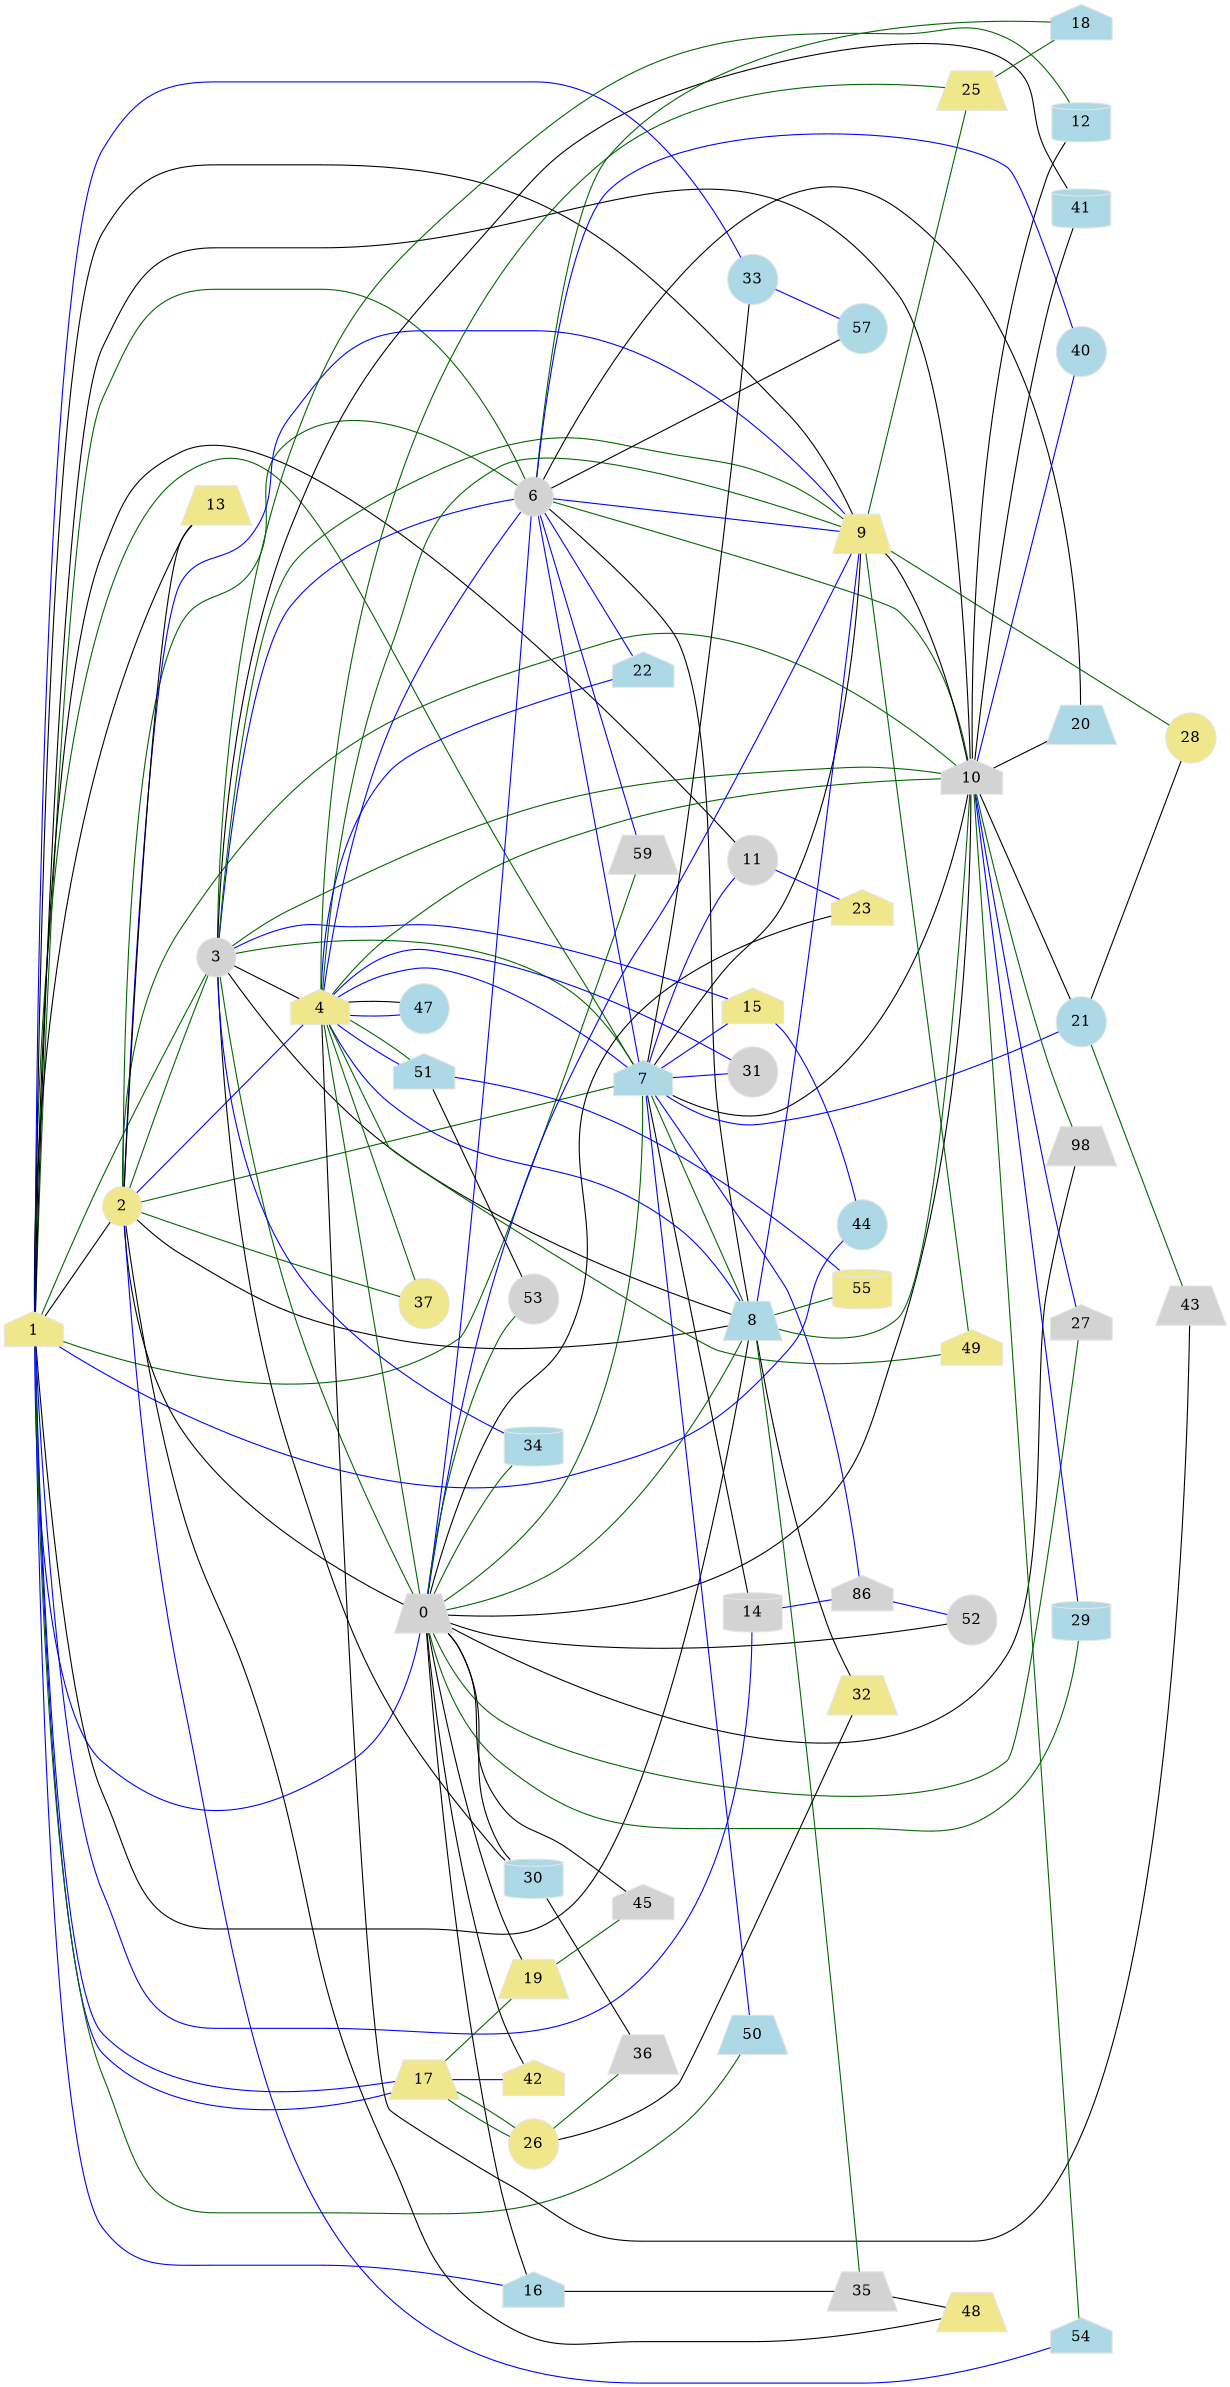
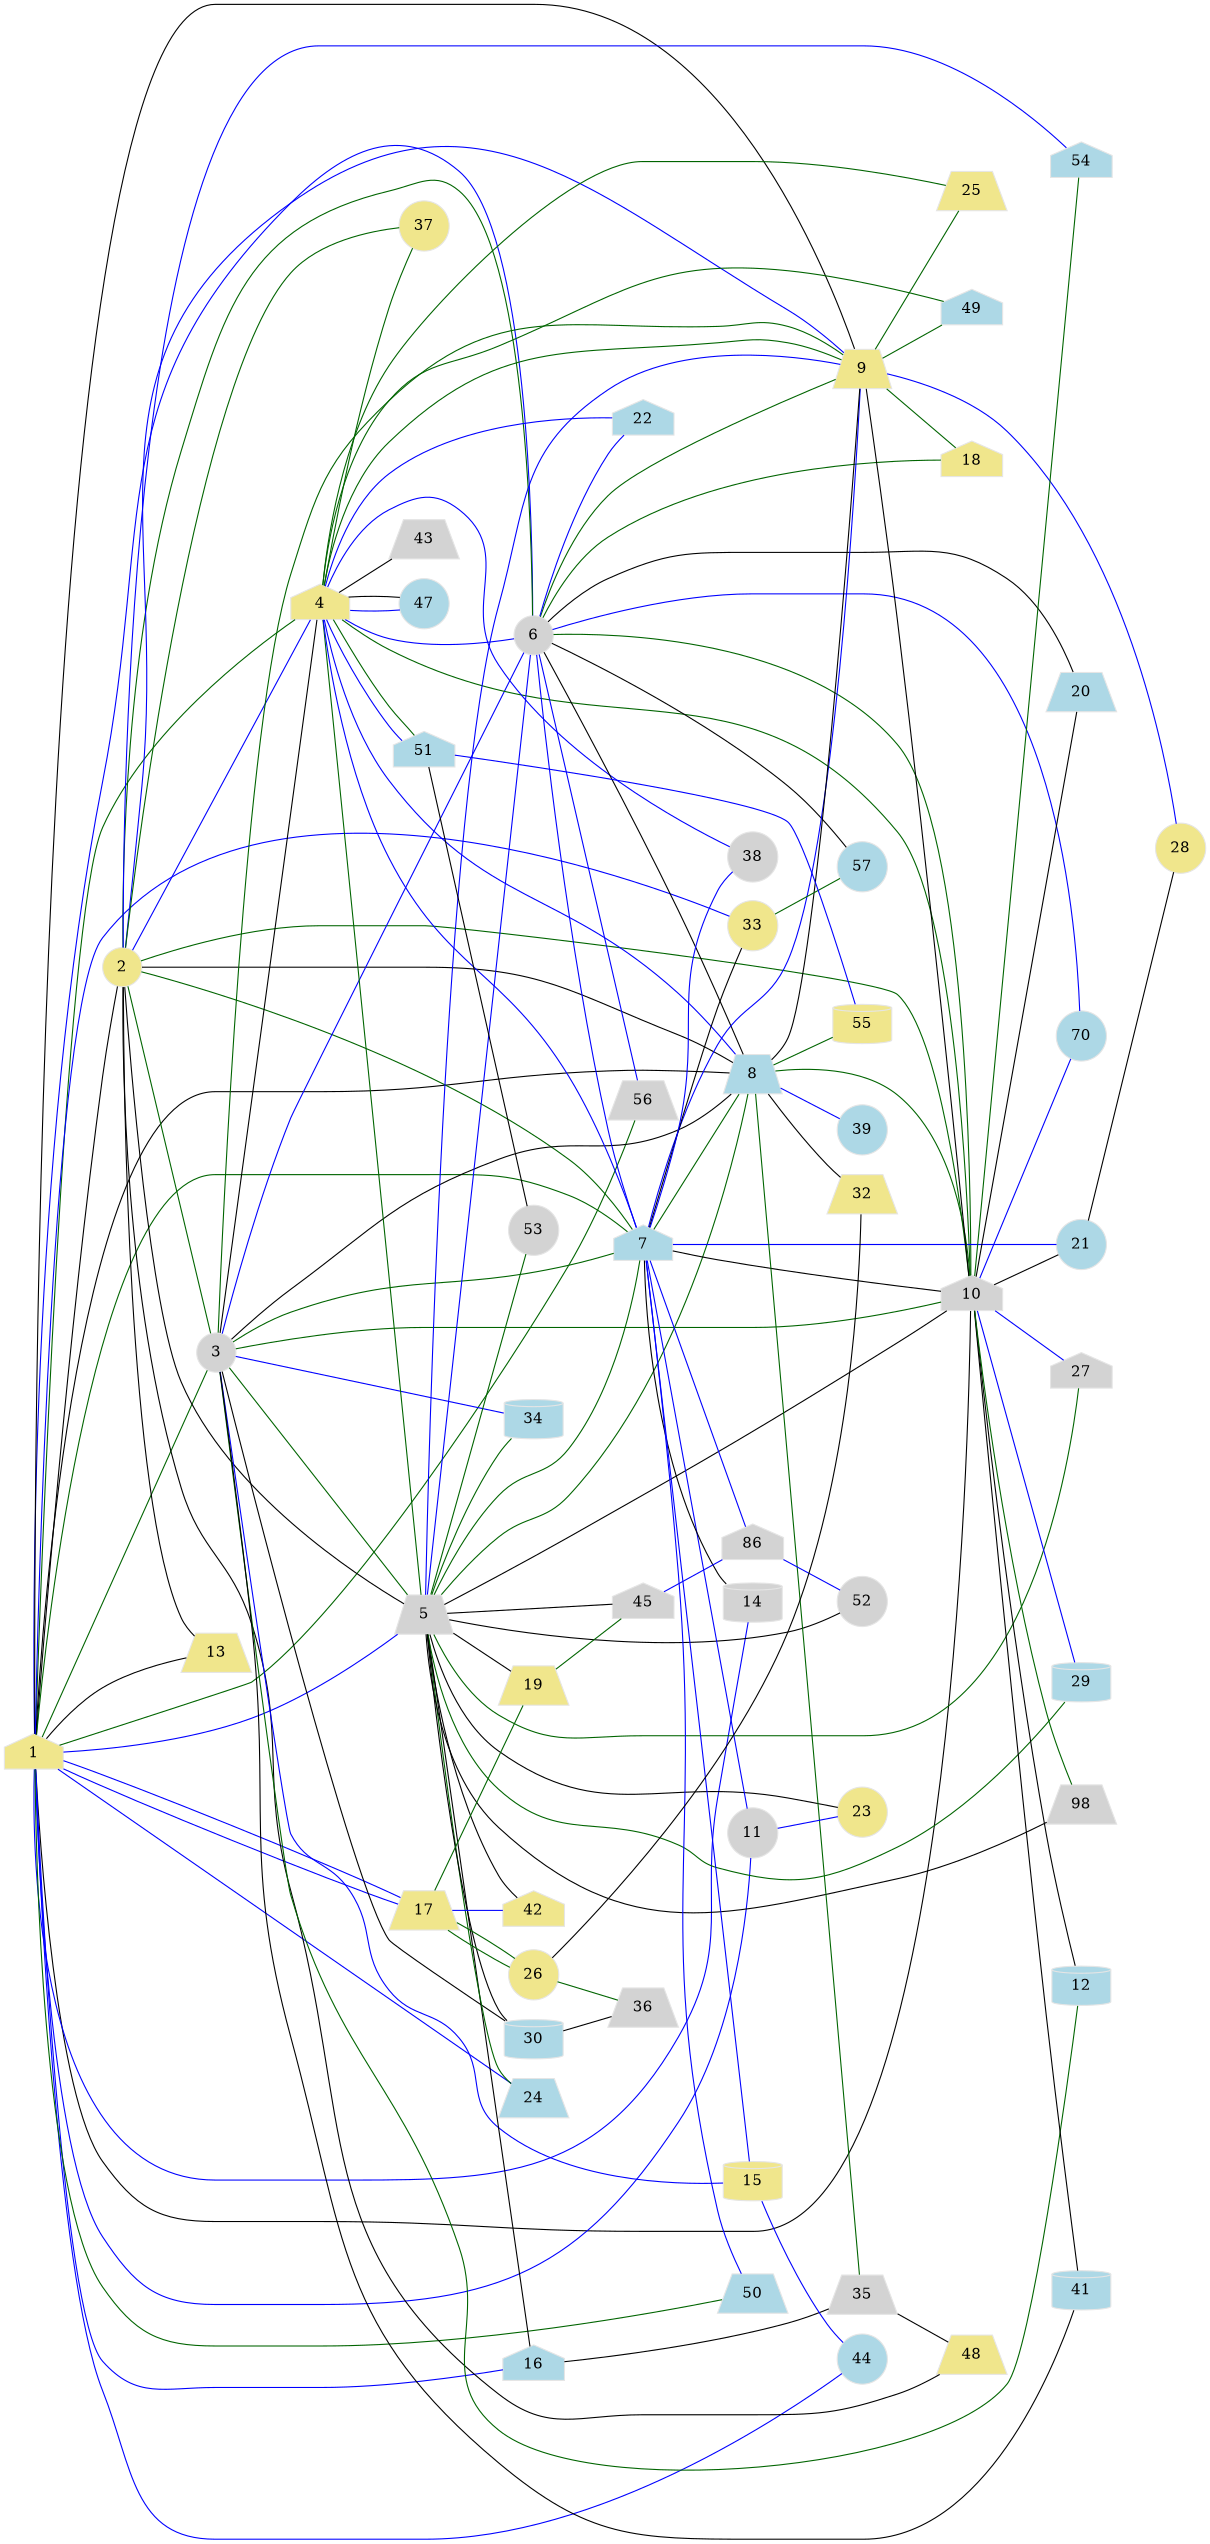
(1081, 24) -> (972, 461)
(1025, 58) -> (921, 418)
(753, 279) -> (753, 926)
(808, 304) -> (798, 902)
(1081, 352) -> (1081, 1036)
(84, 497) -> (125, 624)
(696, 515) -> (656, 463)
(115, 522) -> (312, 2305)
(1030, 638) -> (1093, 553)
(813, 833) -> (802, 915)
none -> (100, 840)
(643, 855) -> (643, 1100)
(862, 909) -> (862, 1812)
(810, 947) -> (832, 728)
(753, 1008) -> (753, 2181)
(753, 1072) -> (753, 857)
none -> (862, 1130)
(1137, 1166) -> none
(972, 1349) -> (972, 309)
(807, 1604) -> (693, 1576)
(424, 1613) -> (424, 1615)
none -> (534, 2098)
